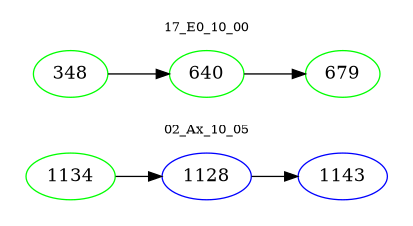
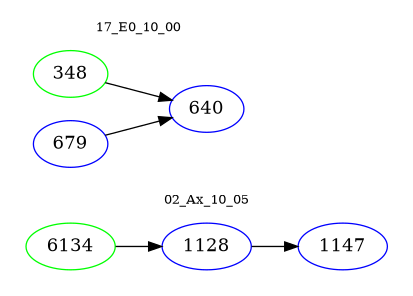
(207, 74) -> (207, 109)
(268, 74) -> (132, 128)
(343, 74) -> (71, 144)
(71, 176) -> (71, 246)
(343, 176) -> (343, 246)
